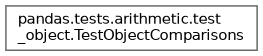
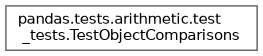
(132, 28) -> (132, 28)
